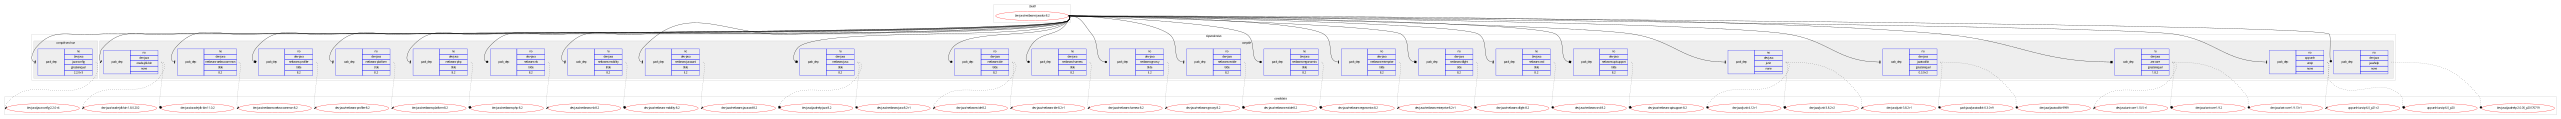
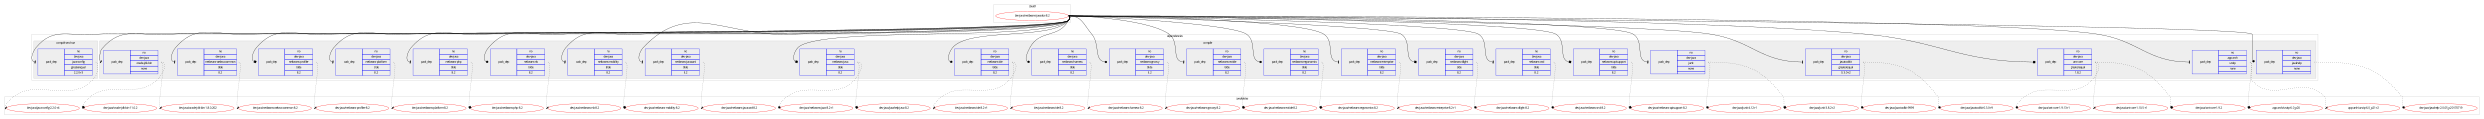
(1899, 108) -> none
(1977, 108) -> (1977, 108)
